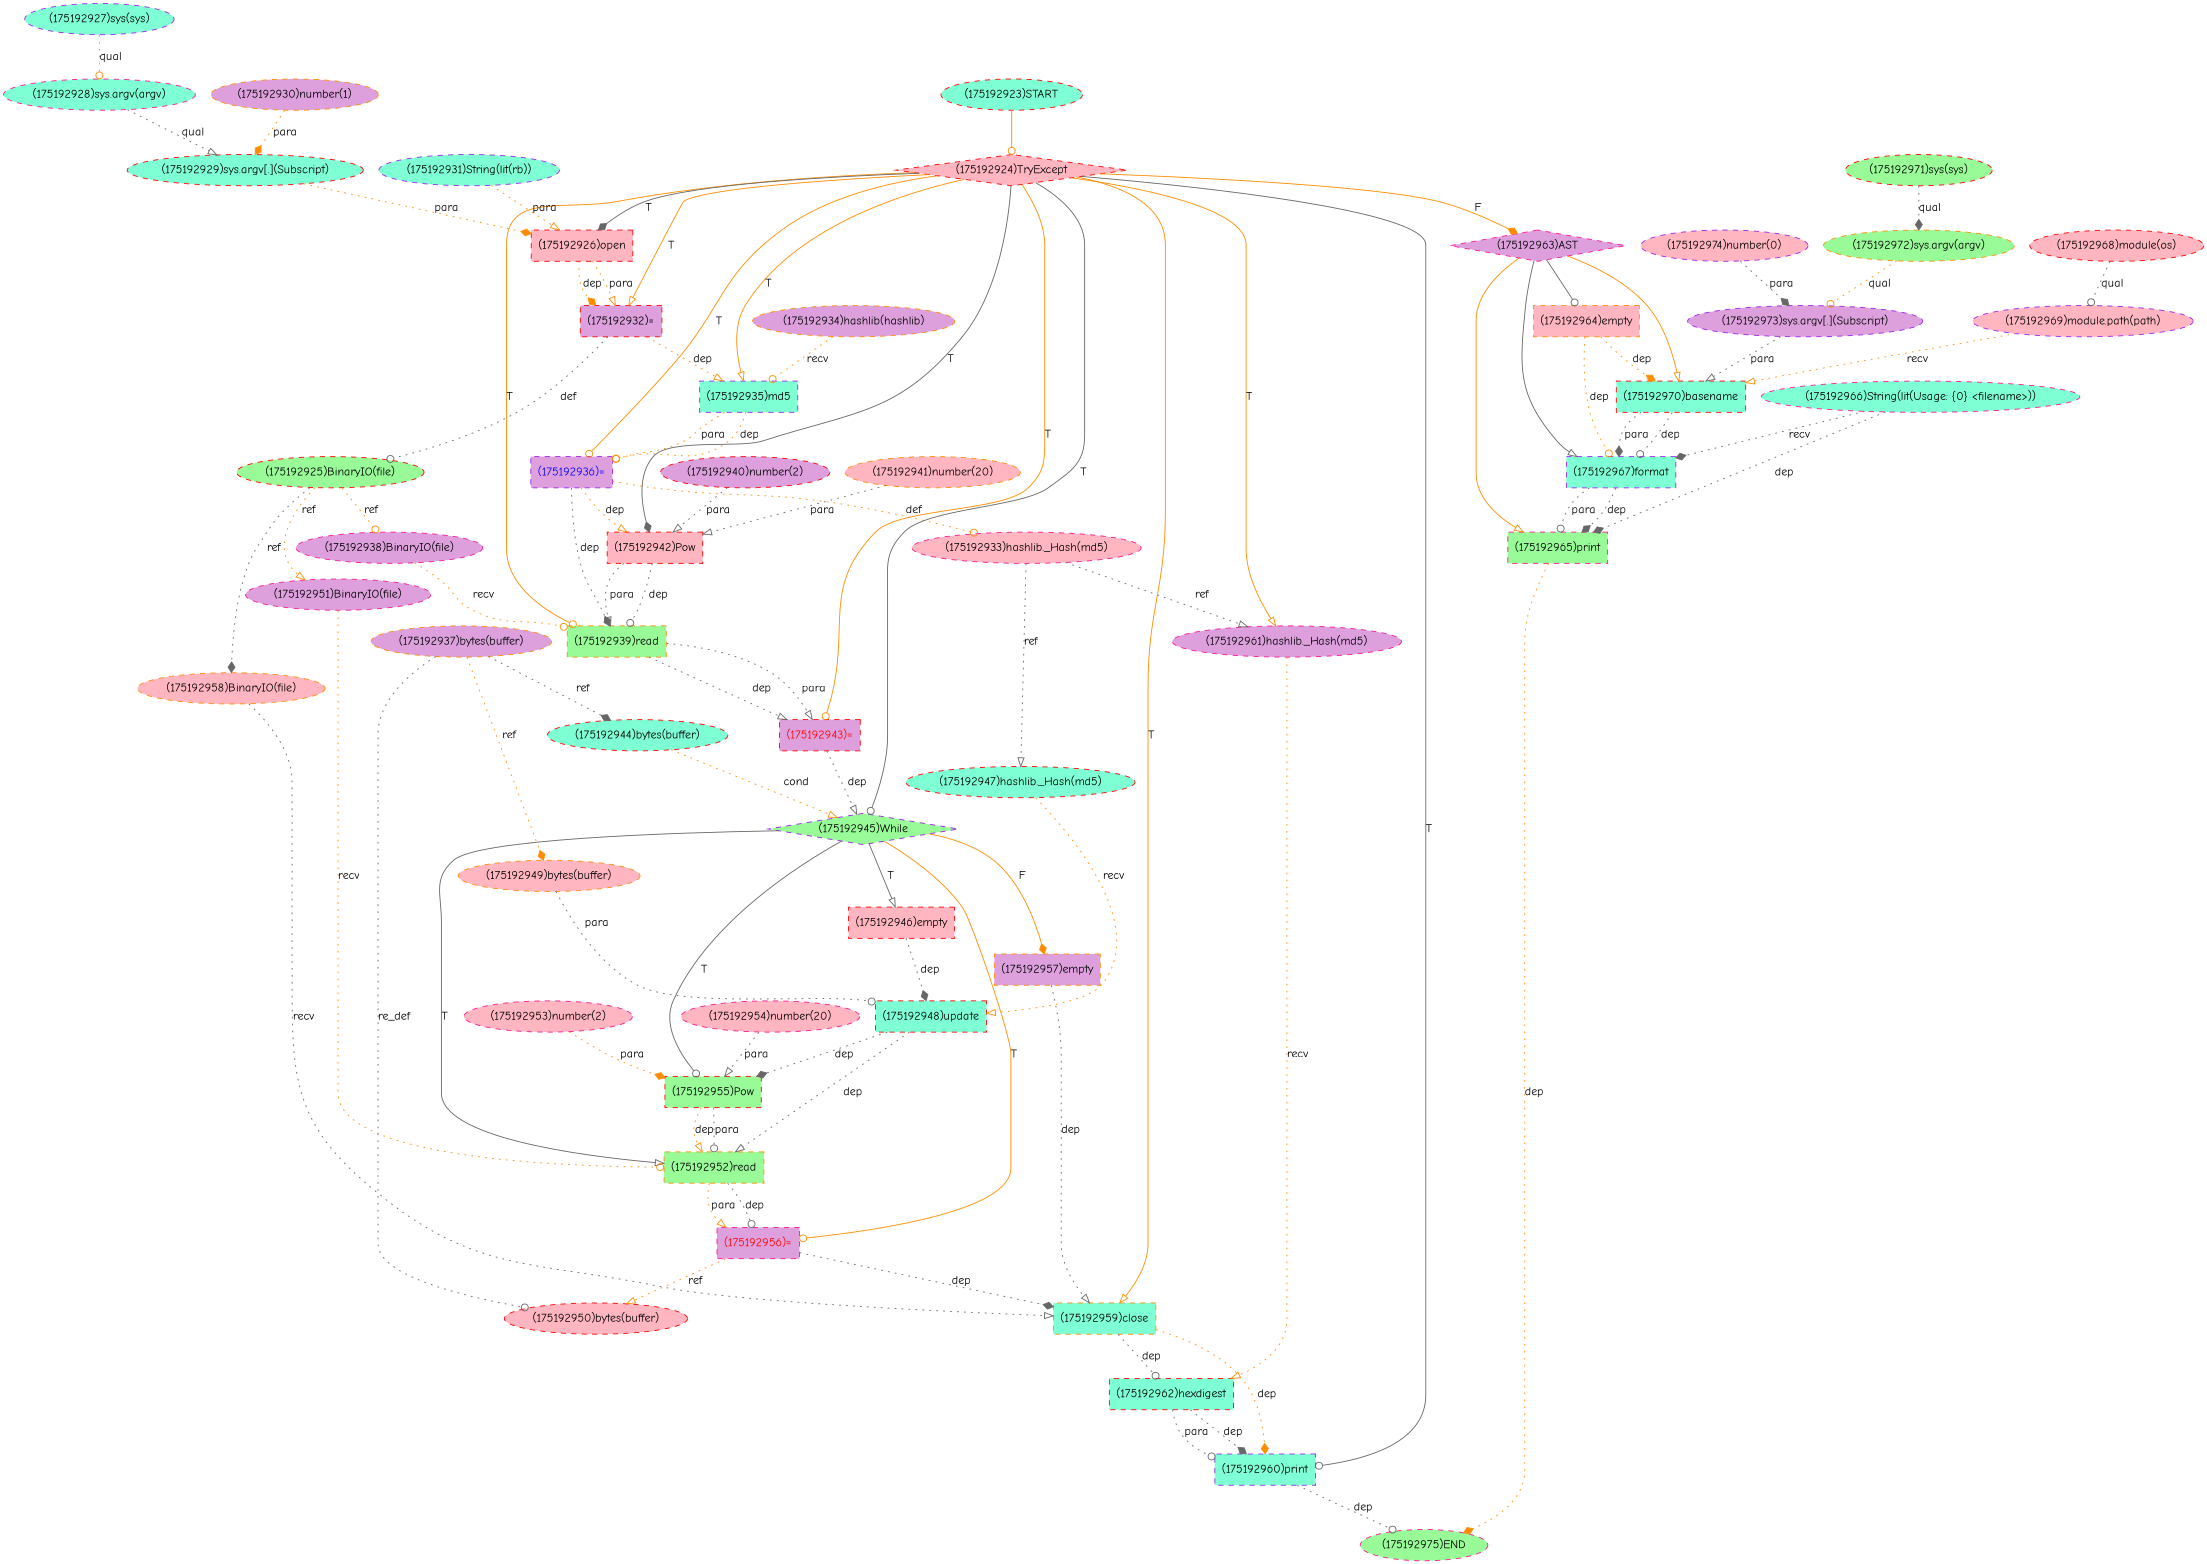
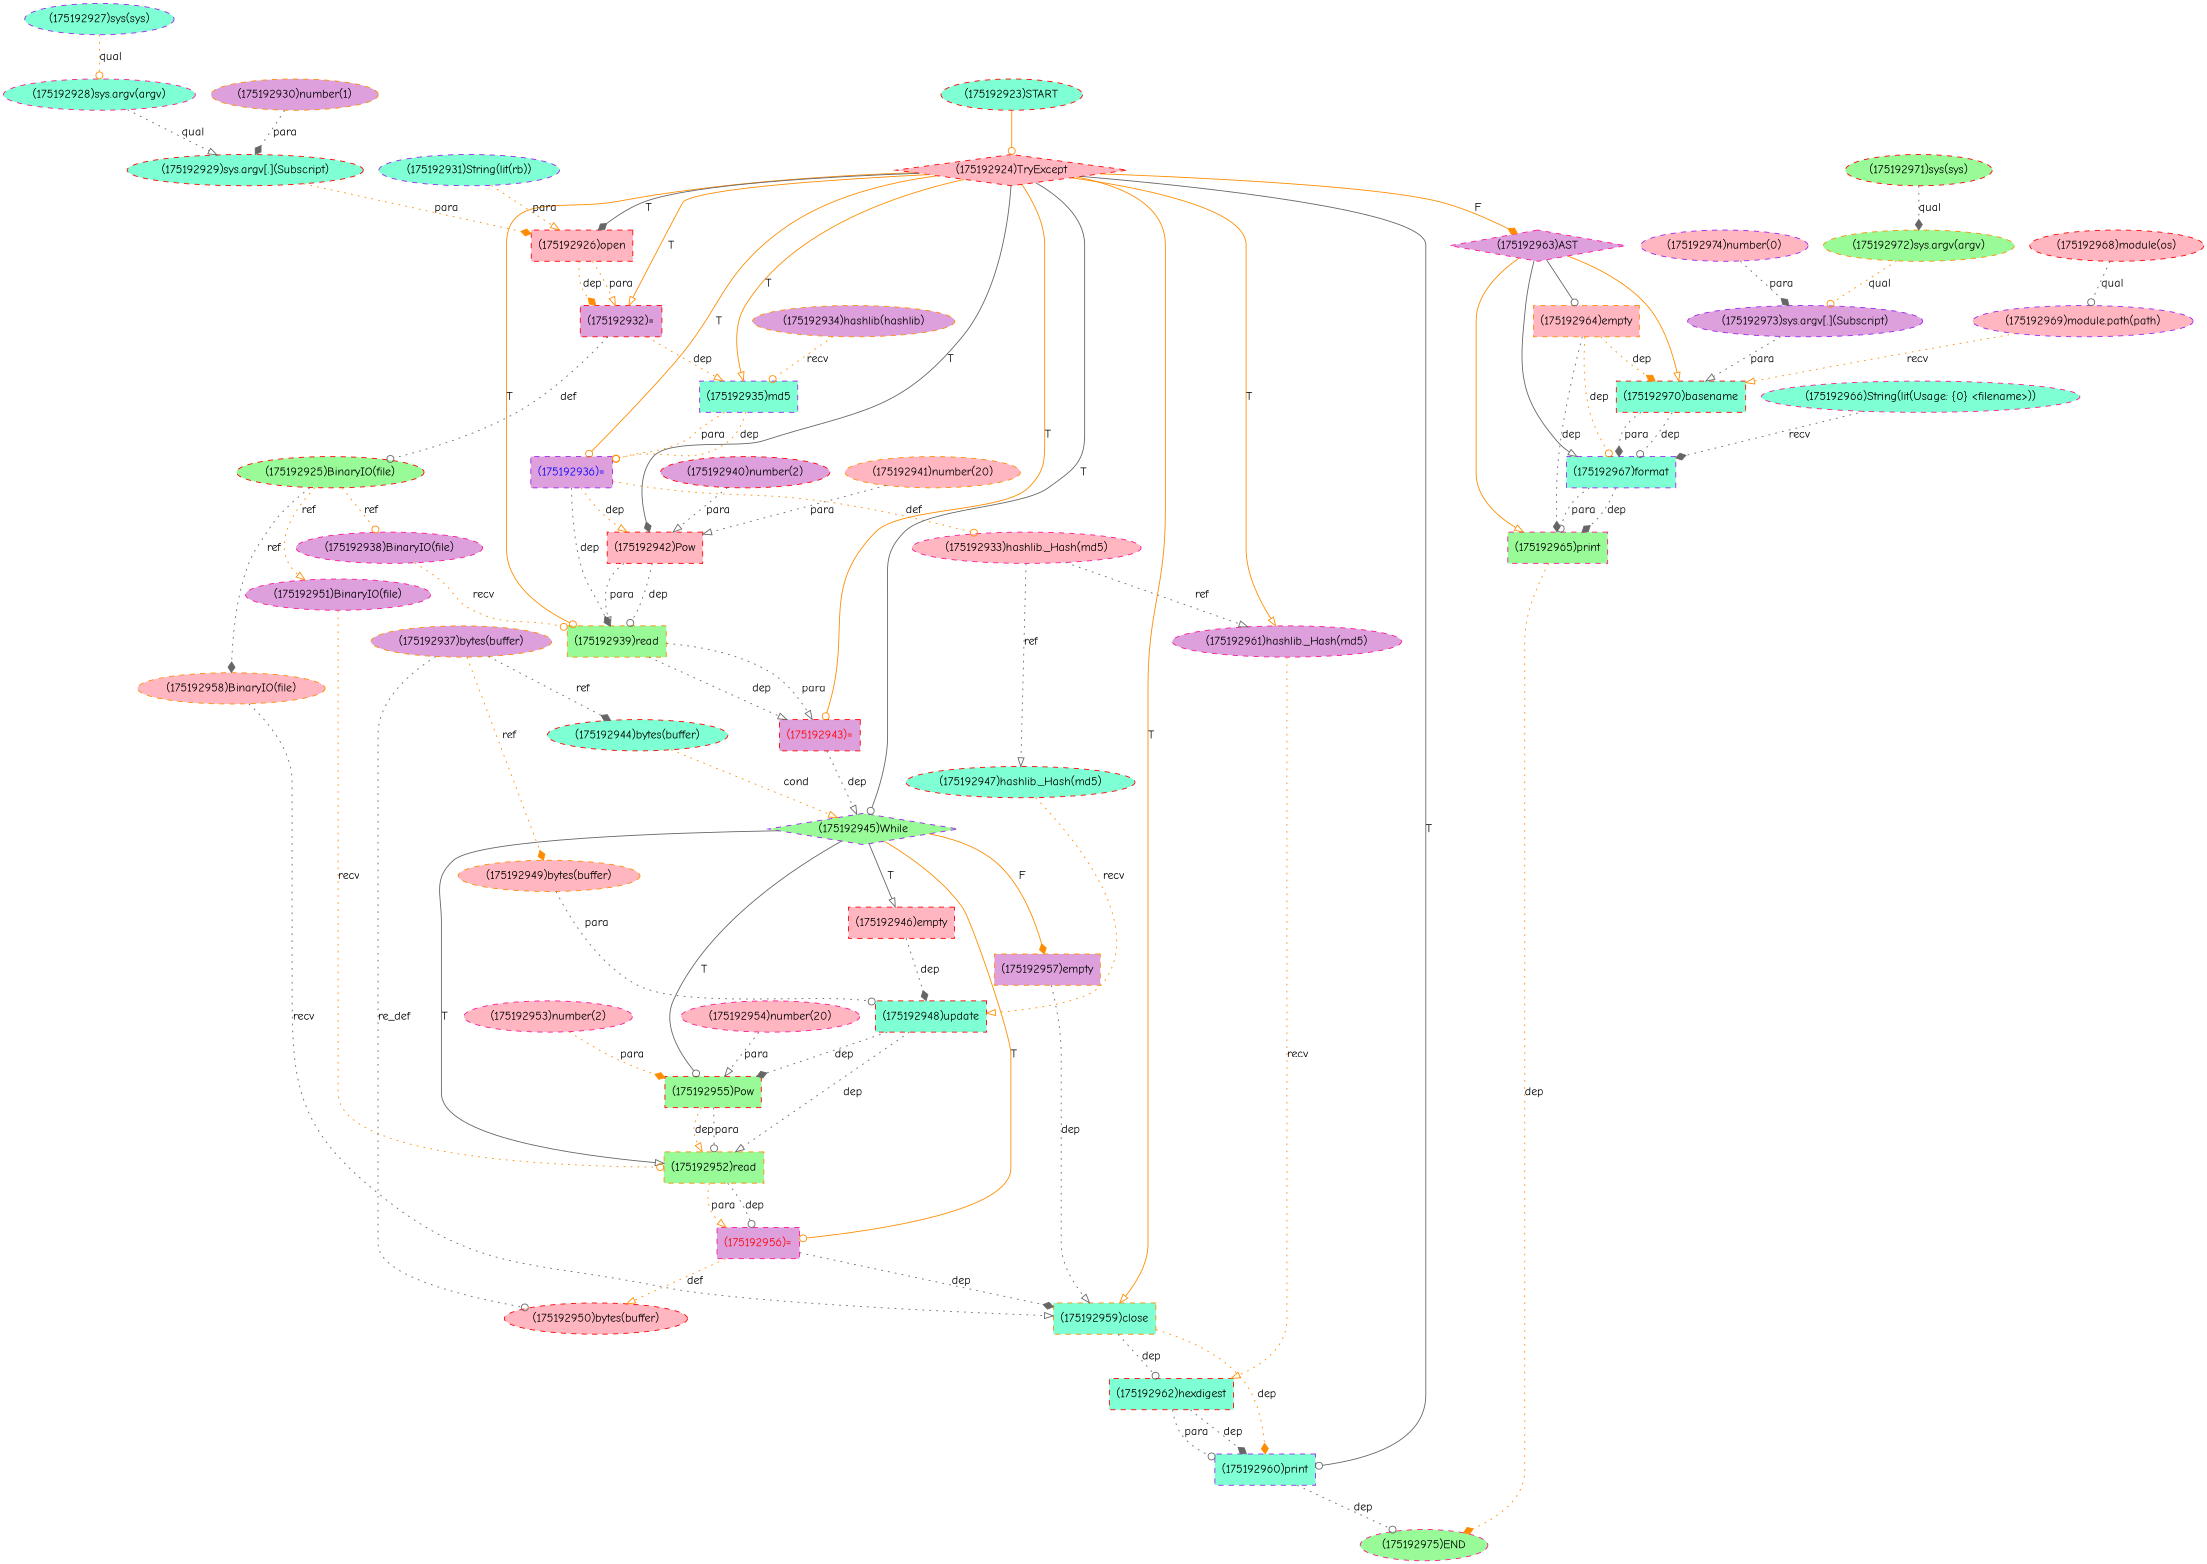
(273, 128) -> (273, 128)
(1744, 470) -> (1563, 428)
(695, 1281) -> (695, 1281)
